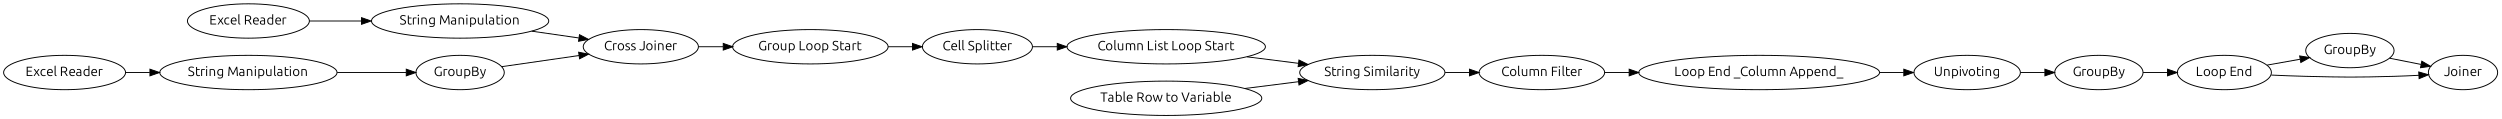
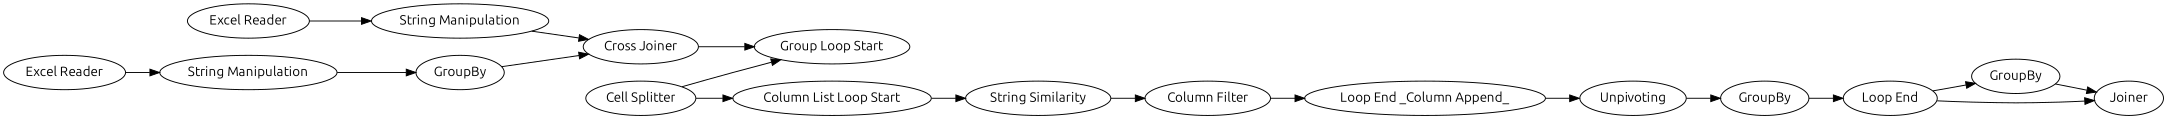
(900, 47) -> (727, 74)
(1166, 98) -> none
